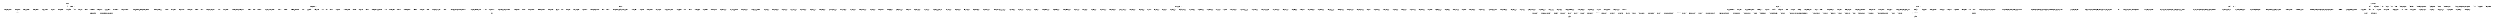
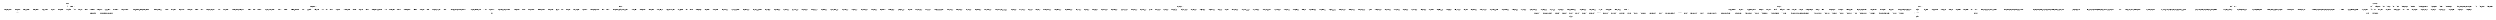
(642, 10) -> (642, 10)
